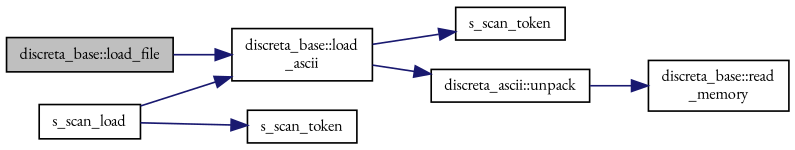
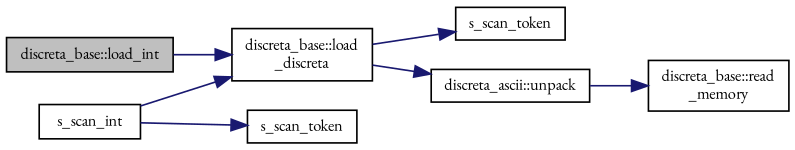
(90, 55) -> (90, 55)
(302, 55) -> (302, 55)
(90, 122) -> (90, 122)
